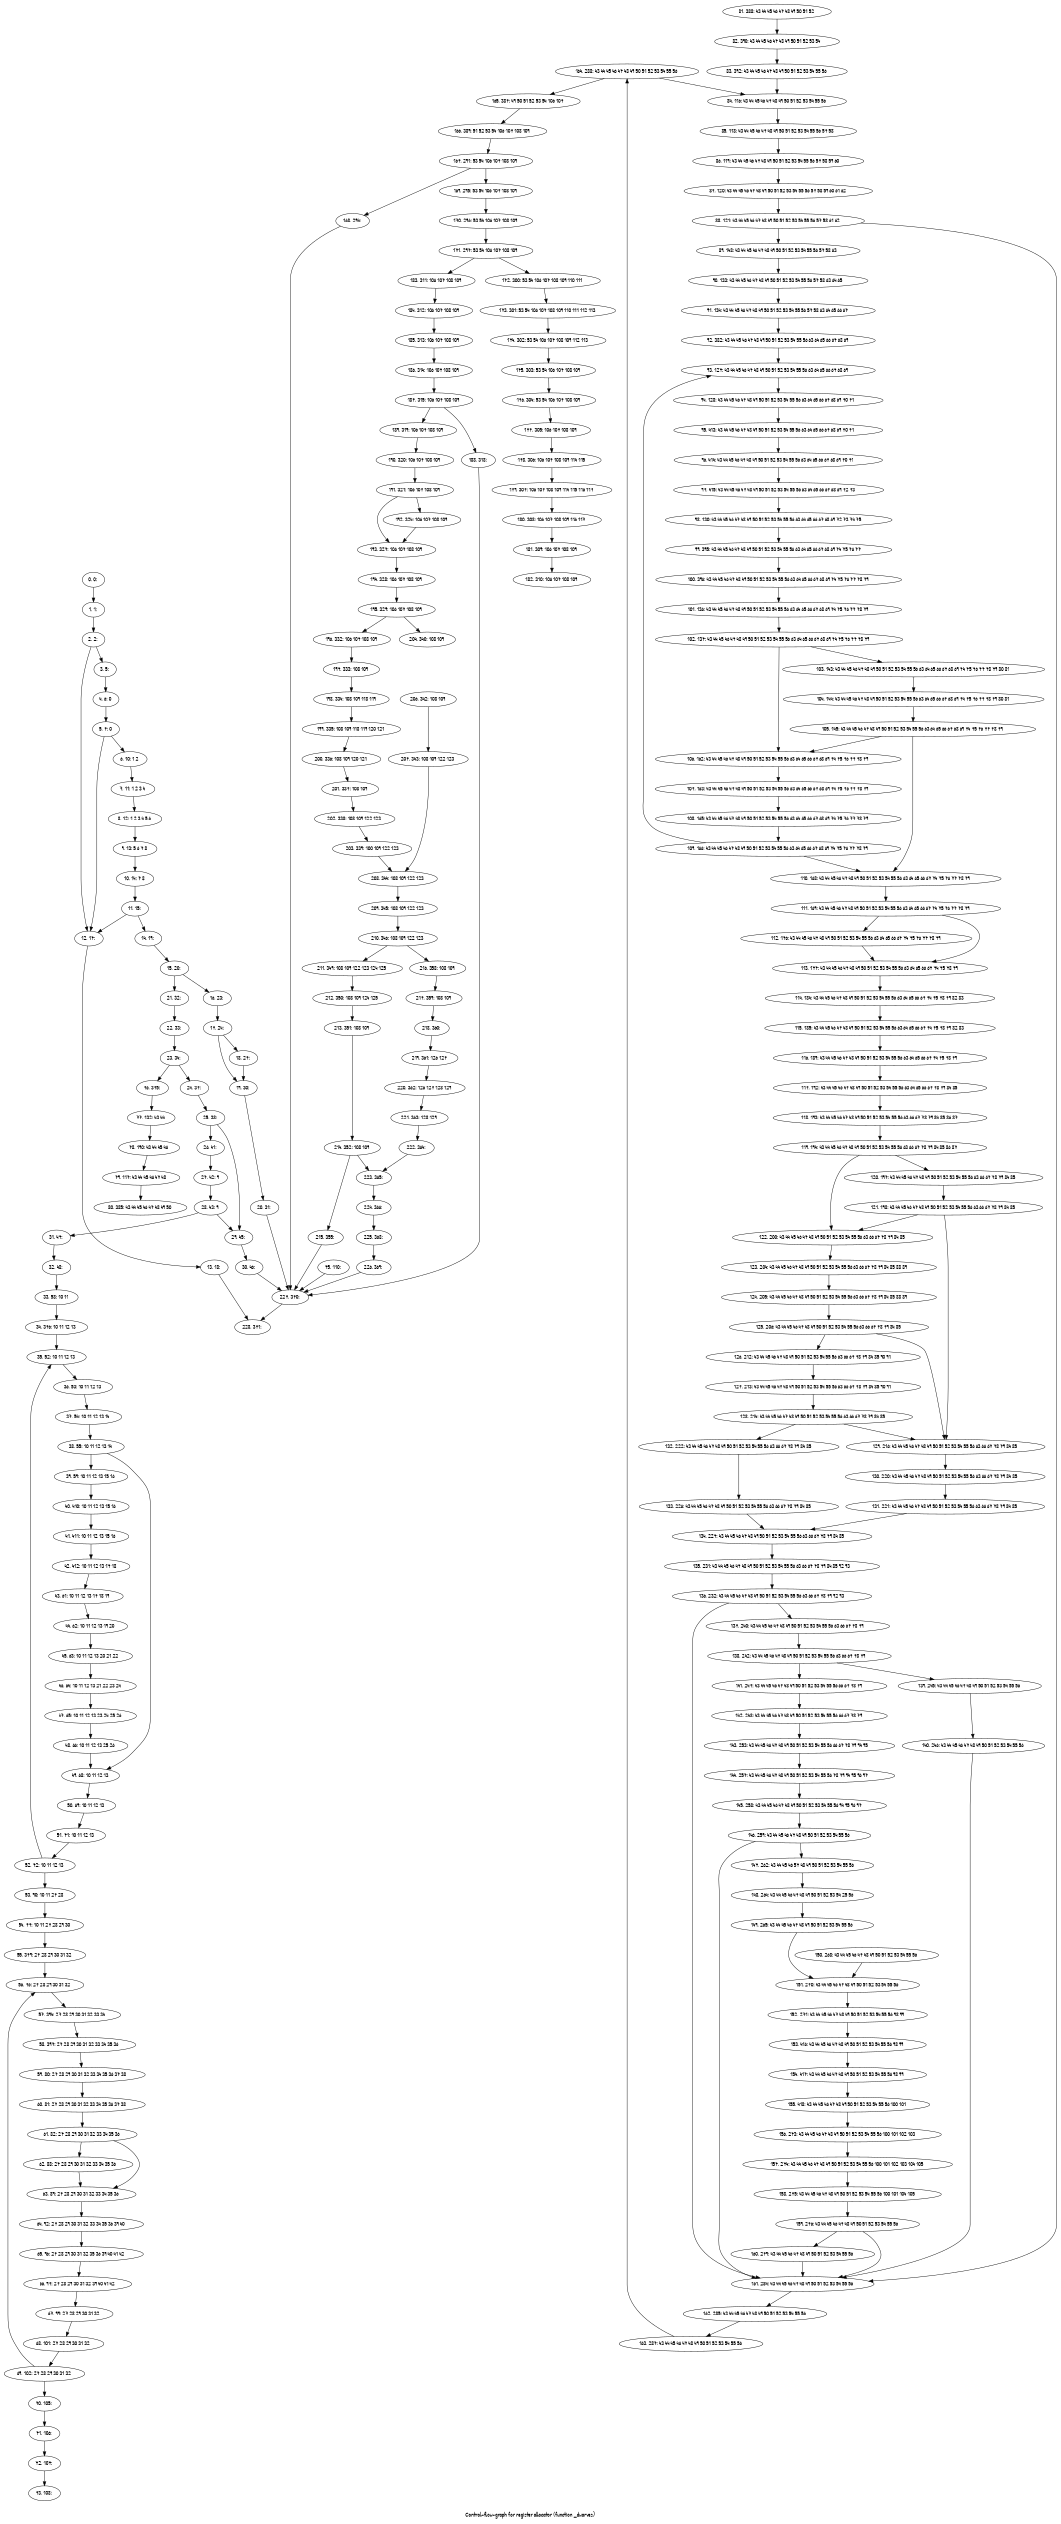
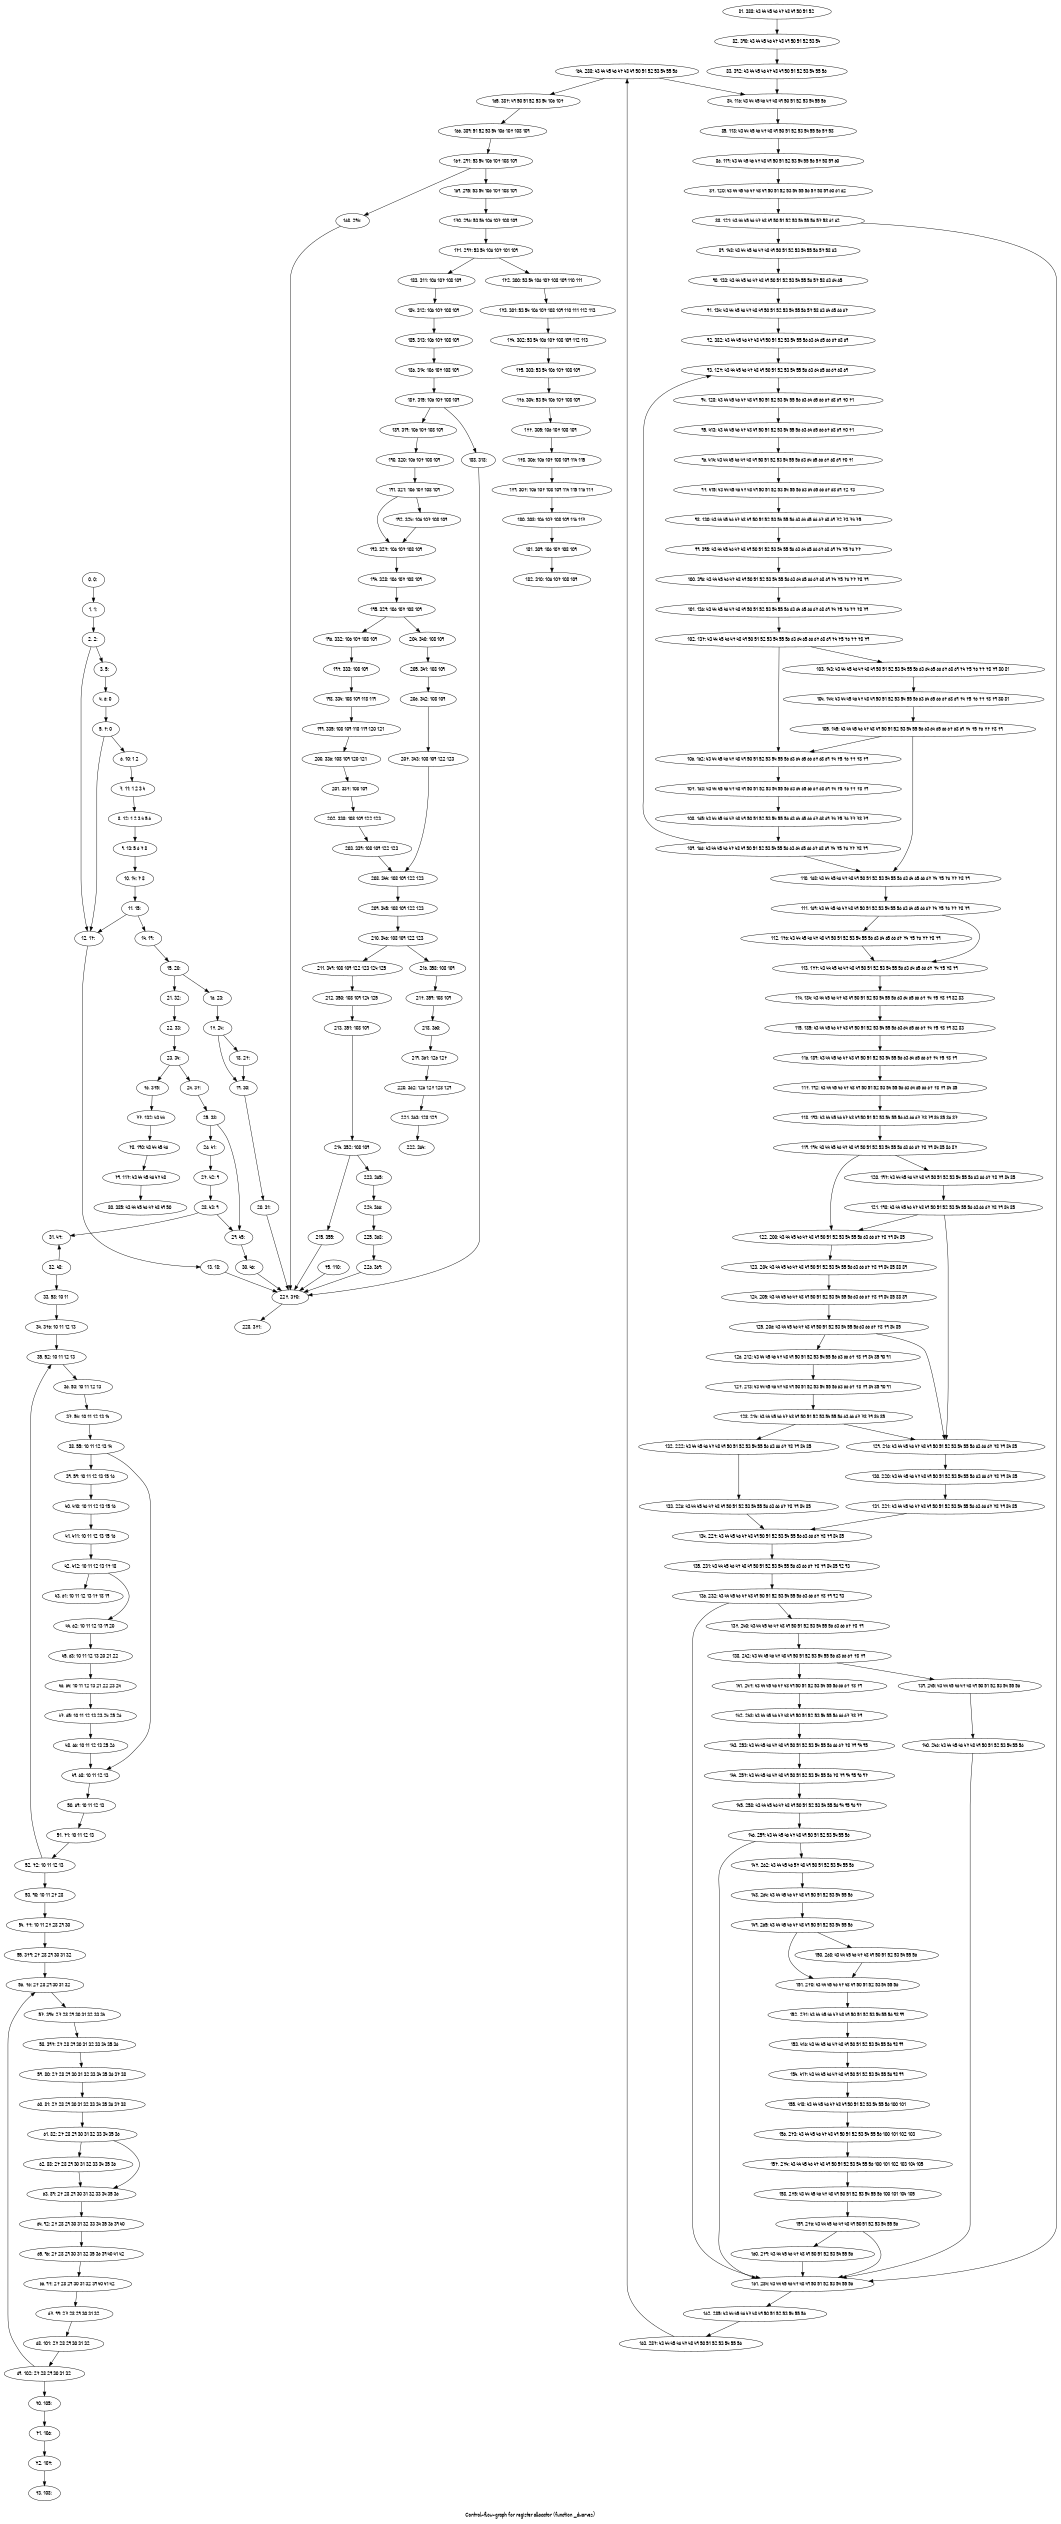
(486, 251) -> (486, 251)
none -> (428, 669)
(372, 849) -> (372, 849)
(397, 1162) -> none
(54, 1250) -> (59, 1255)
(232, 1295) -> (249, 1282)
(86, 1609) -> (129, 1594)
(802, 1895) -> (802, 1895)
none -> (833, 1939)
